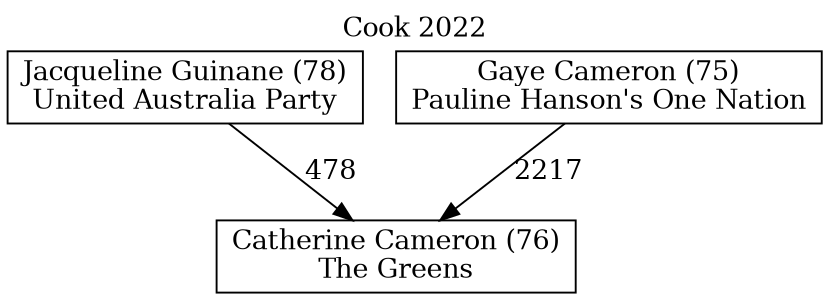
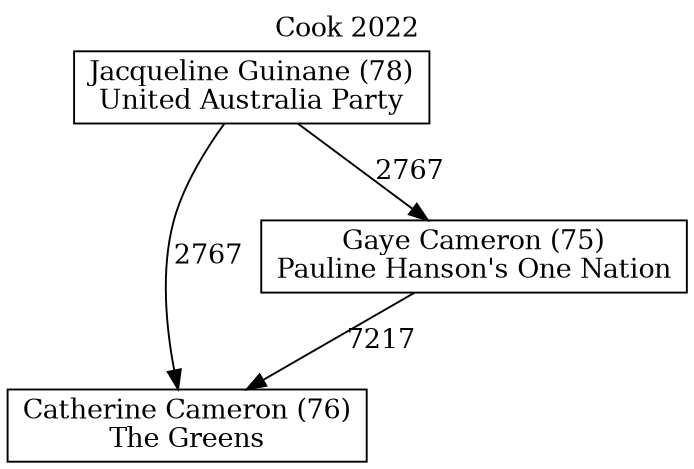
none -> (355, 166)
(332, 172) -> (209, 256)
(549, 172) -> (382, 341)
